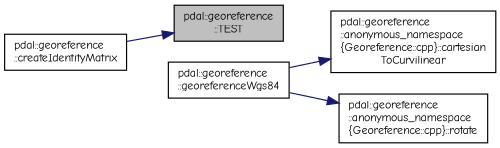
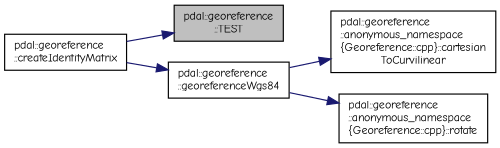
none -> (142, 65)
